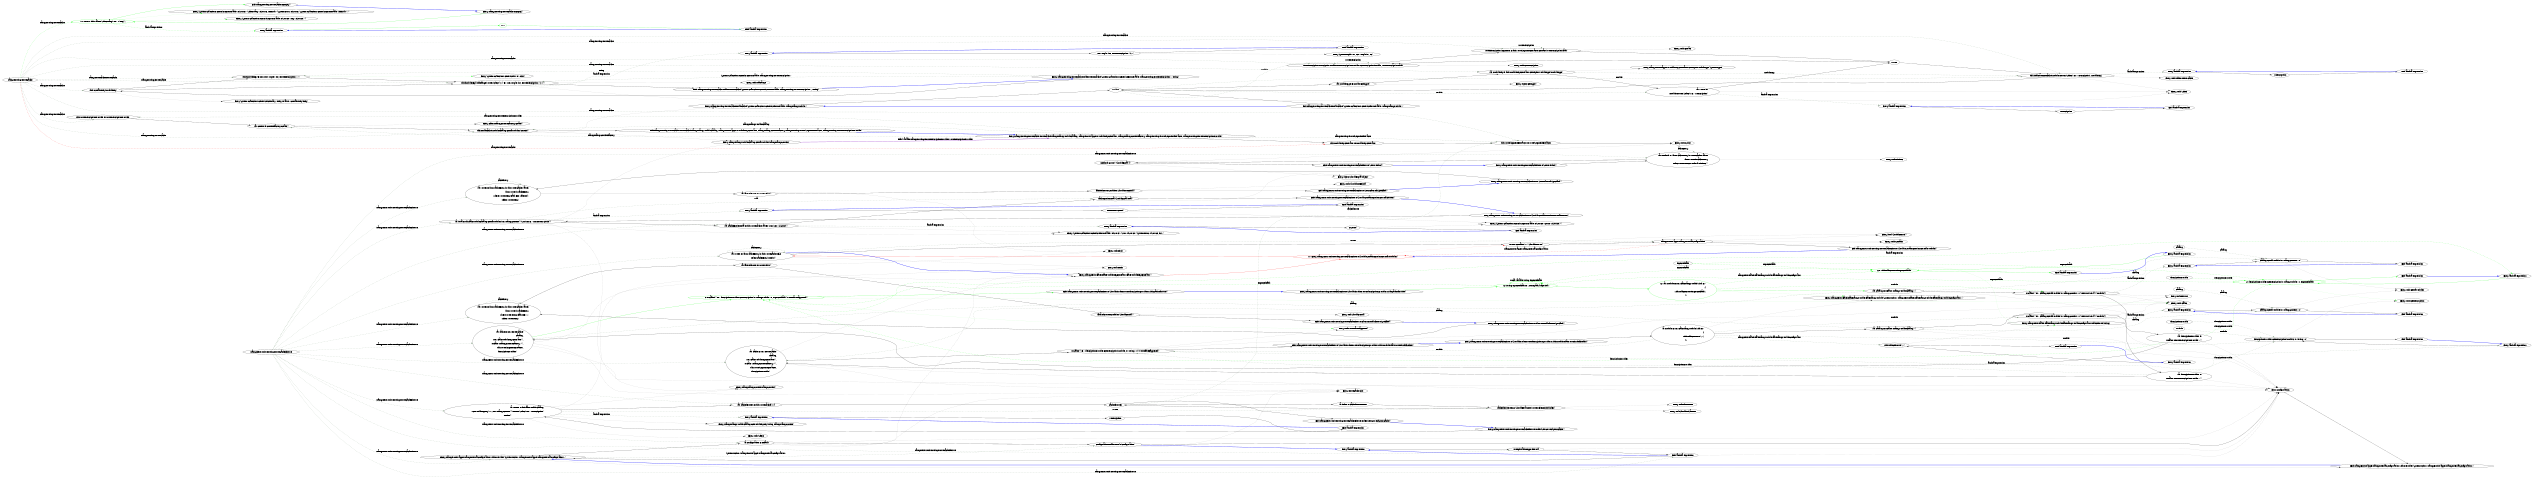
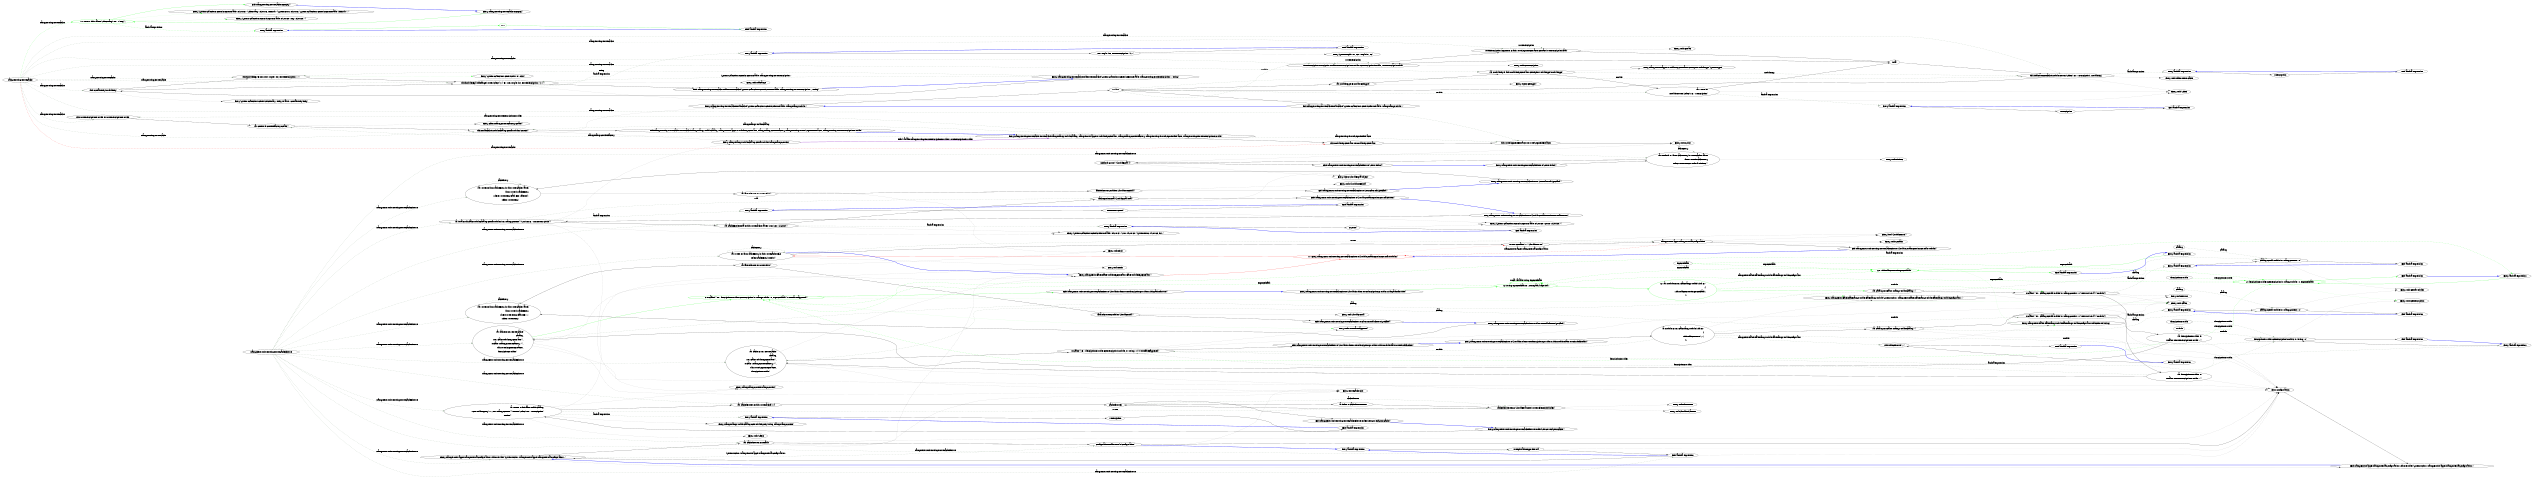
(1894, 62) -> (1894, 62)
(103, 78) -> (103, 78)
(1268, 229) -> (1315, 400)
(756, 443) -> (756, 443)
